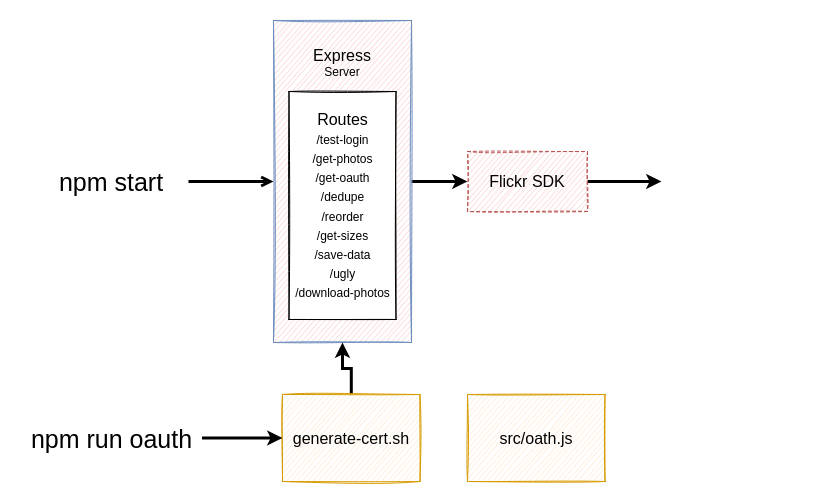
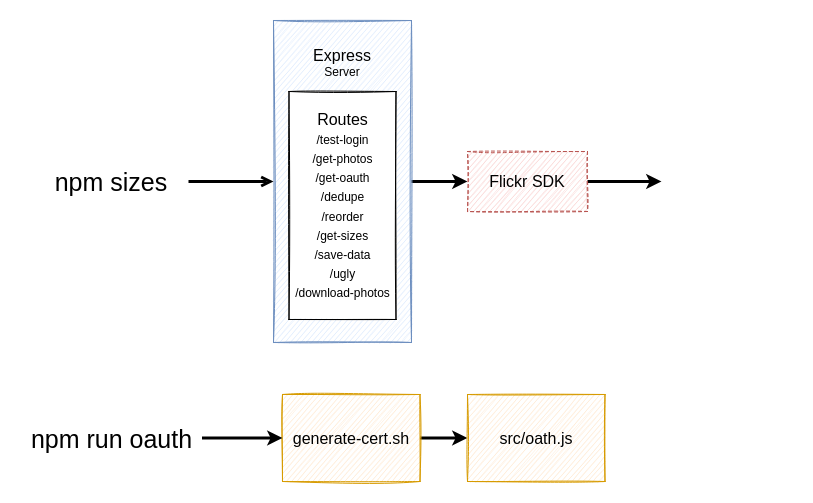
(343, 42) -> (343, 42)
(112, 182) -> (112, 182)
(351, 370) -> (439, 438)
